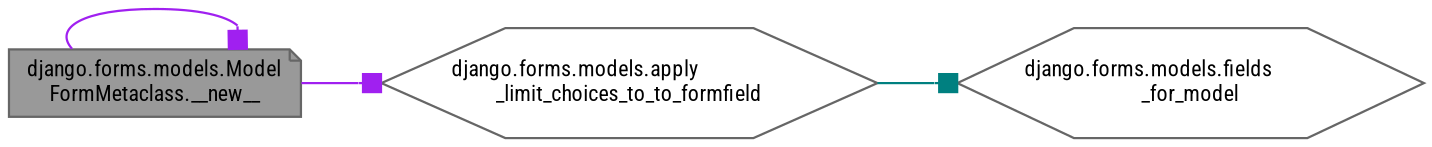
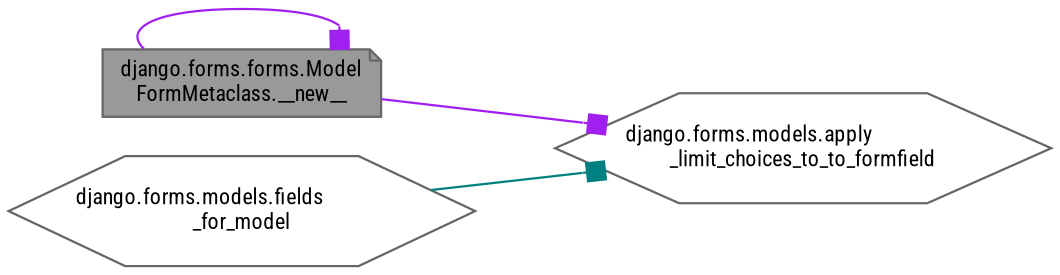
(155, 83) -> (242, 83)
(906, 83) -> (507, 181)
